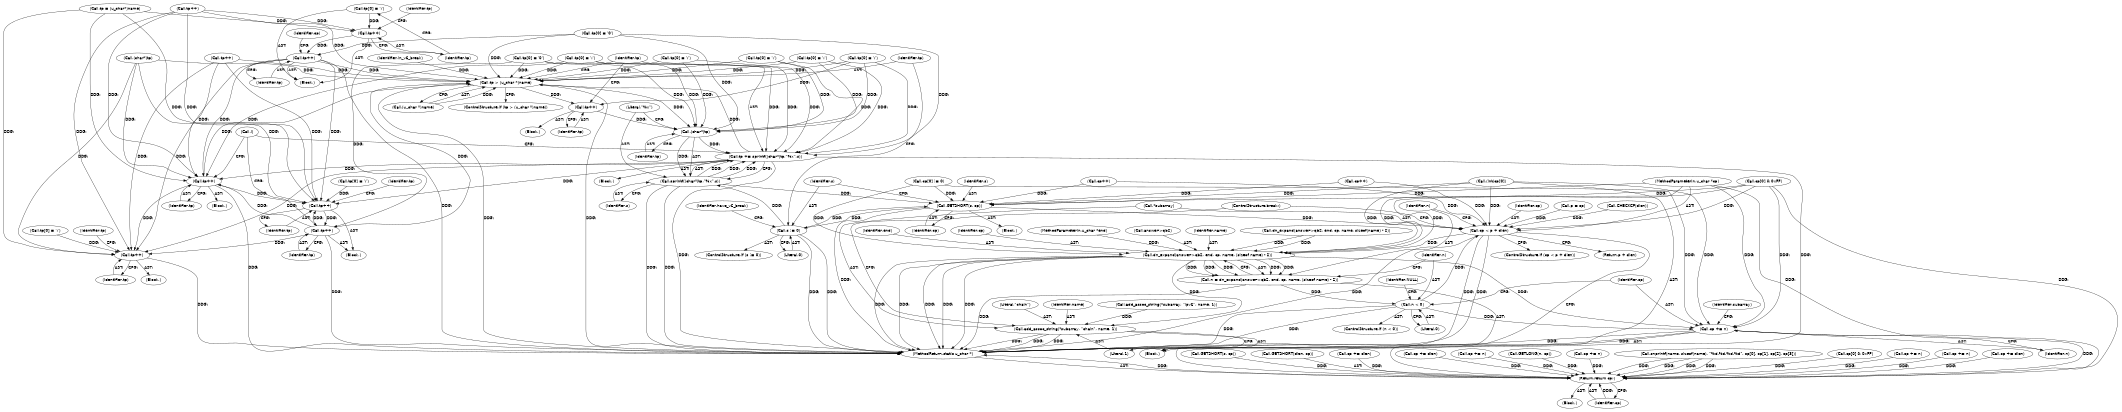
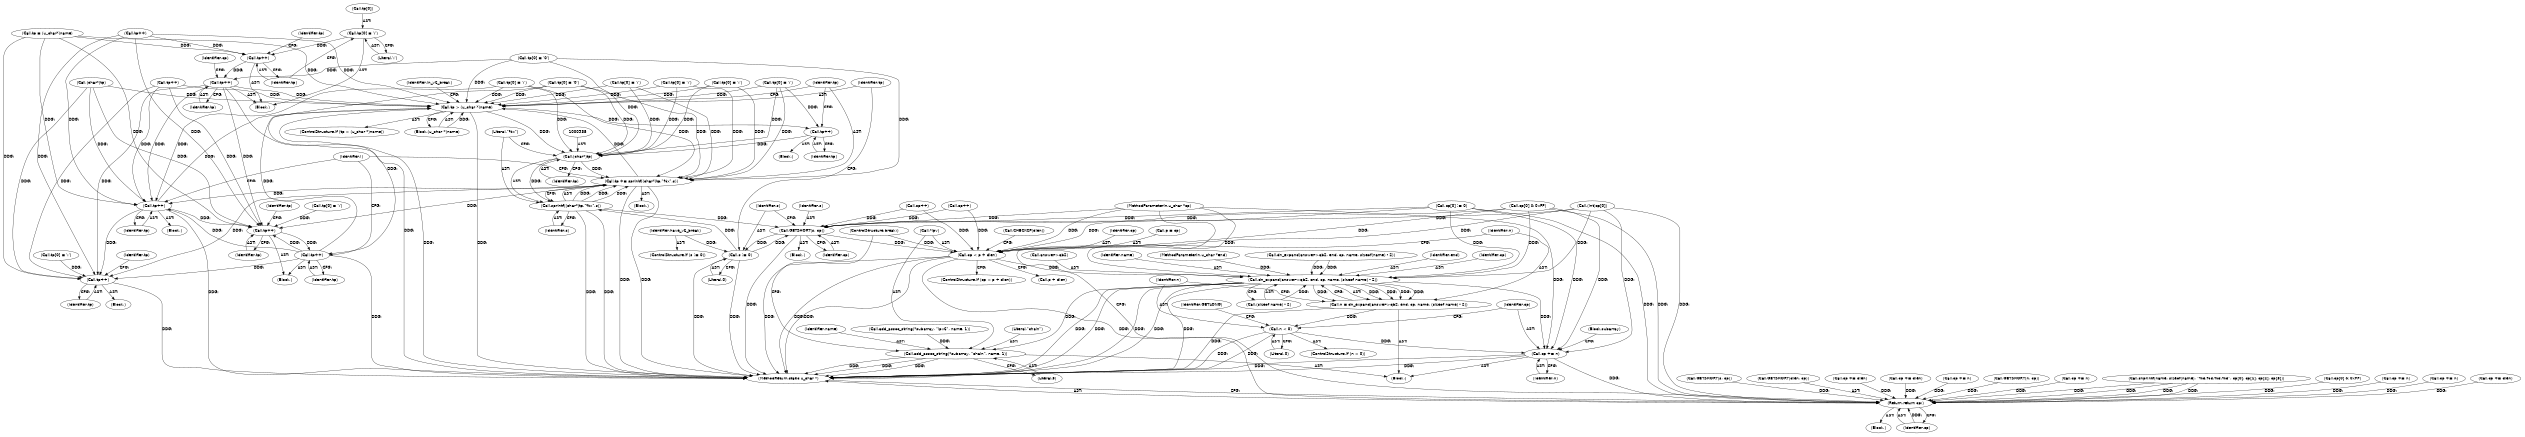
none -> (363, 9)
none -> (269, 45)
none -> (387, 58)
(465, 70) -> (455, 95)
(511, 95) -> (417, 120)
(413, 107) -> (437, 132)
(247, 132) -> (351, 157)
none -> (578, 132)
(1159, 206) -> (930, 231)
(1691, 206) -> (1074, 231)
(760, 218) -> (712, 243)
(1425, 218) -> (930, 243)
(1542, 218) -> (1138, 243)
(1578, 218) -> (1009, 243)
(763, 242) -> (676, 242)
(1620, 255) -> (1053, 280)
(1452, 271) -> (1277, 217)
(1402, 280) -> (1202, 305)
(1674, 280) -> (1685, 305)
(1791, 280) -> (1122, 305)
none -> (1269, 305)
(1571, 305) -> (1125, 329)
(1732, 305) -> (1605, 329)
none -> (1647, 351)
(1119, 354) -> (1047, 379)
(1530, 354) -> (2016, 379)
(1125, 366) -> (1236, 391)
(1163, 366) -> (1079, 391)
